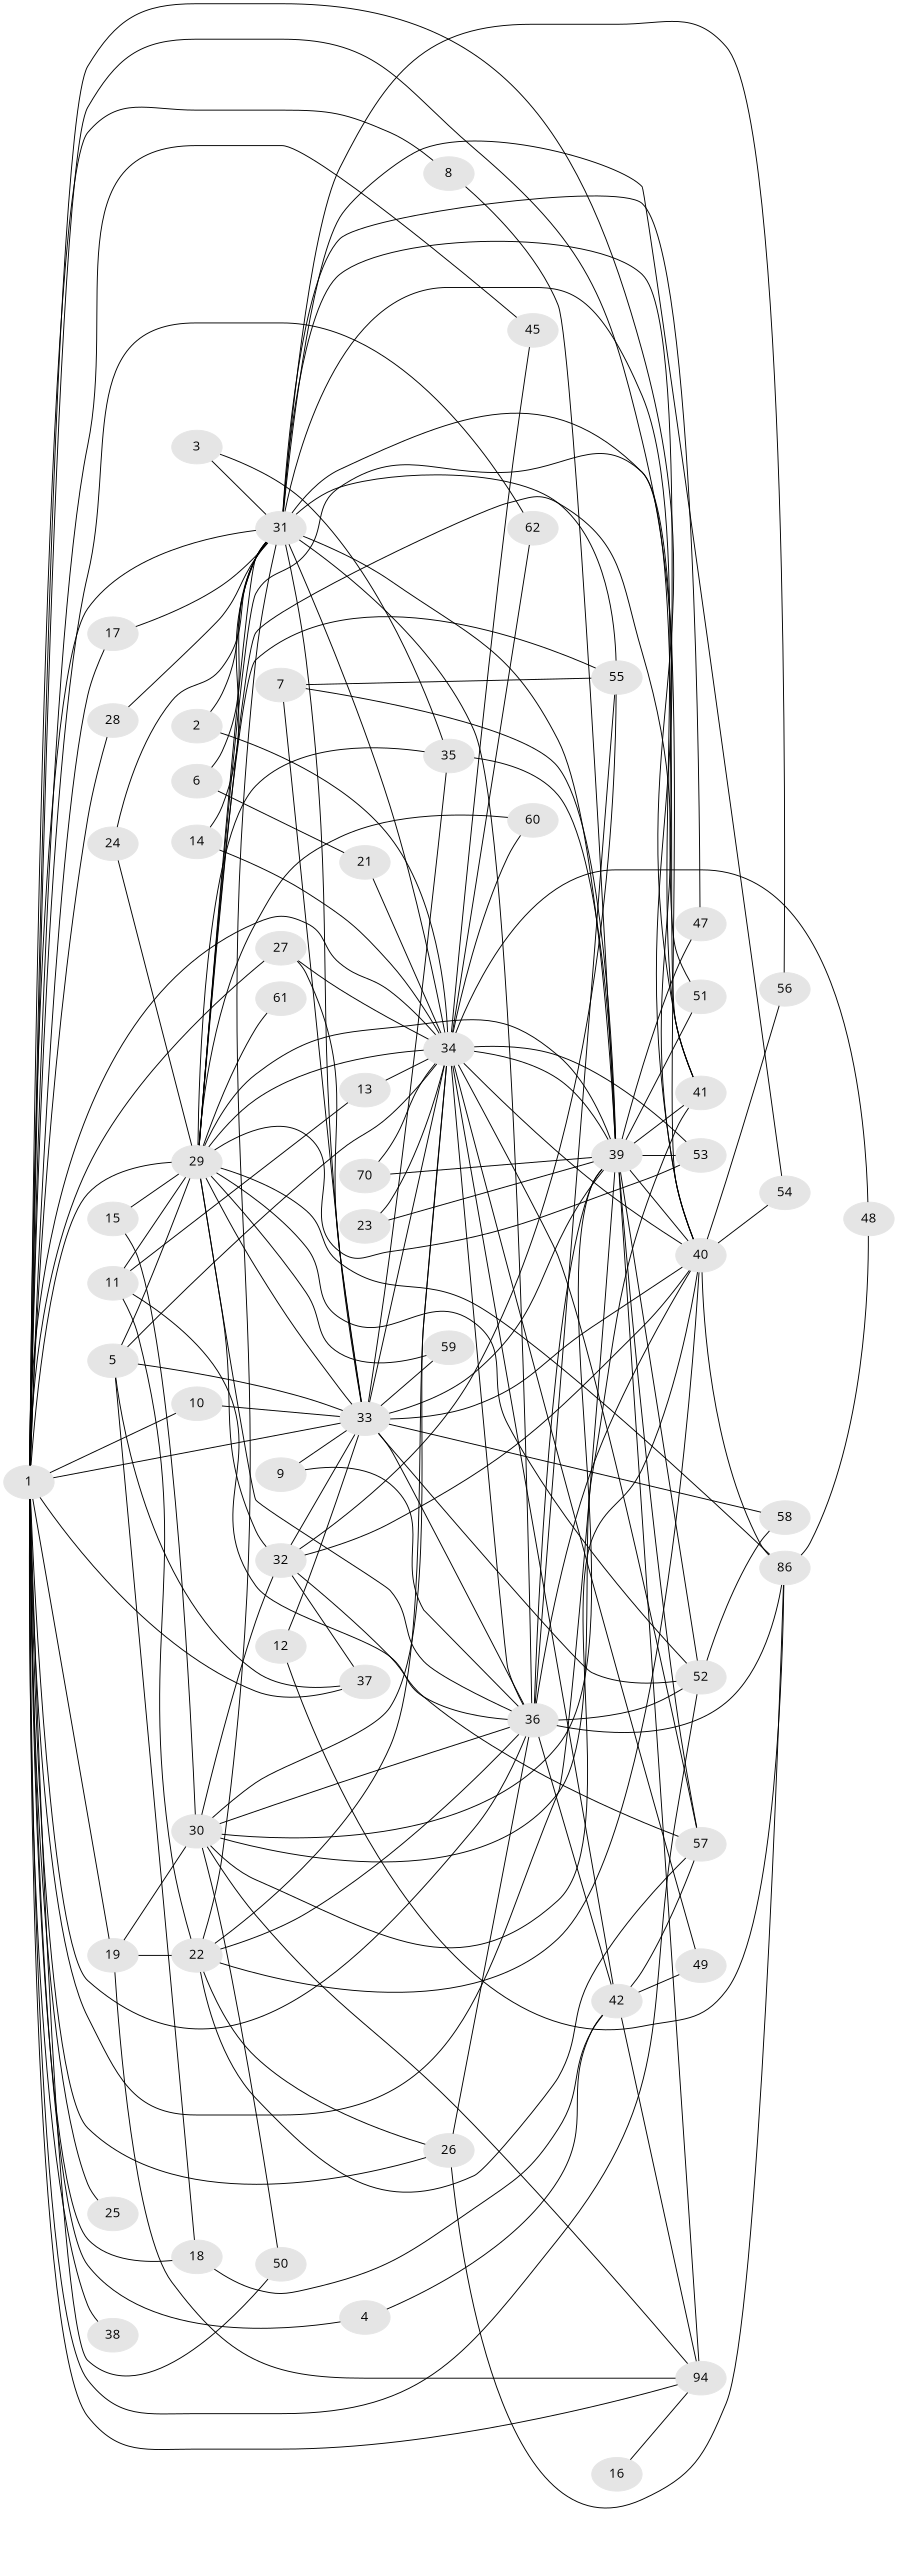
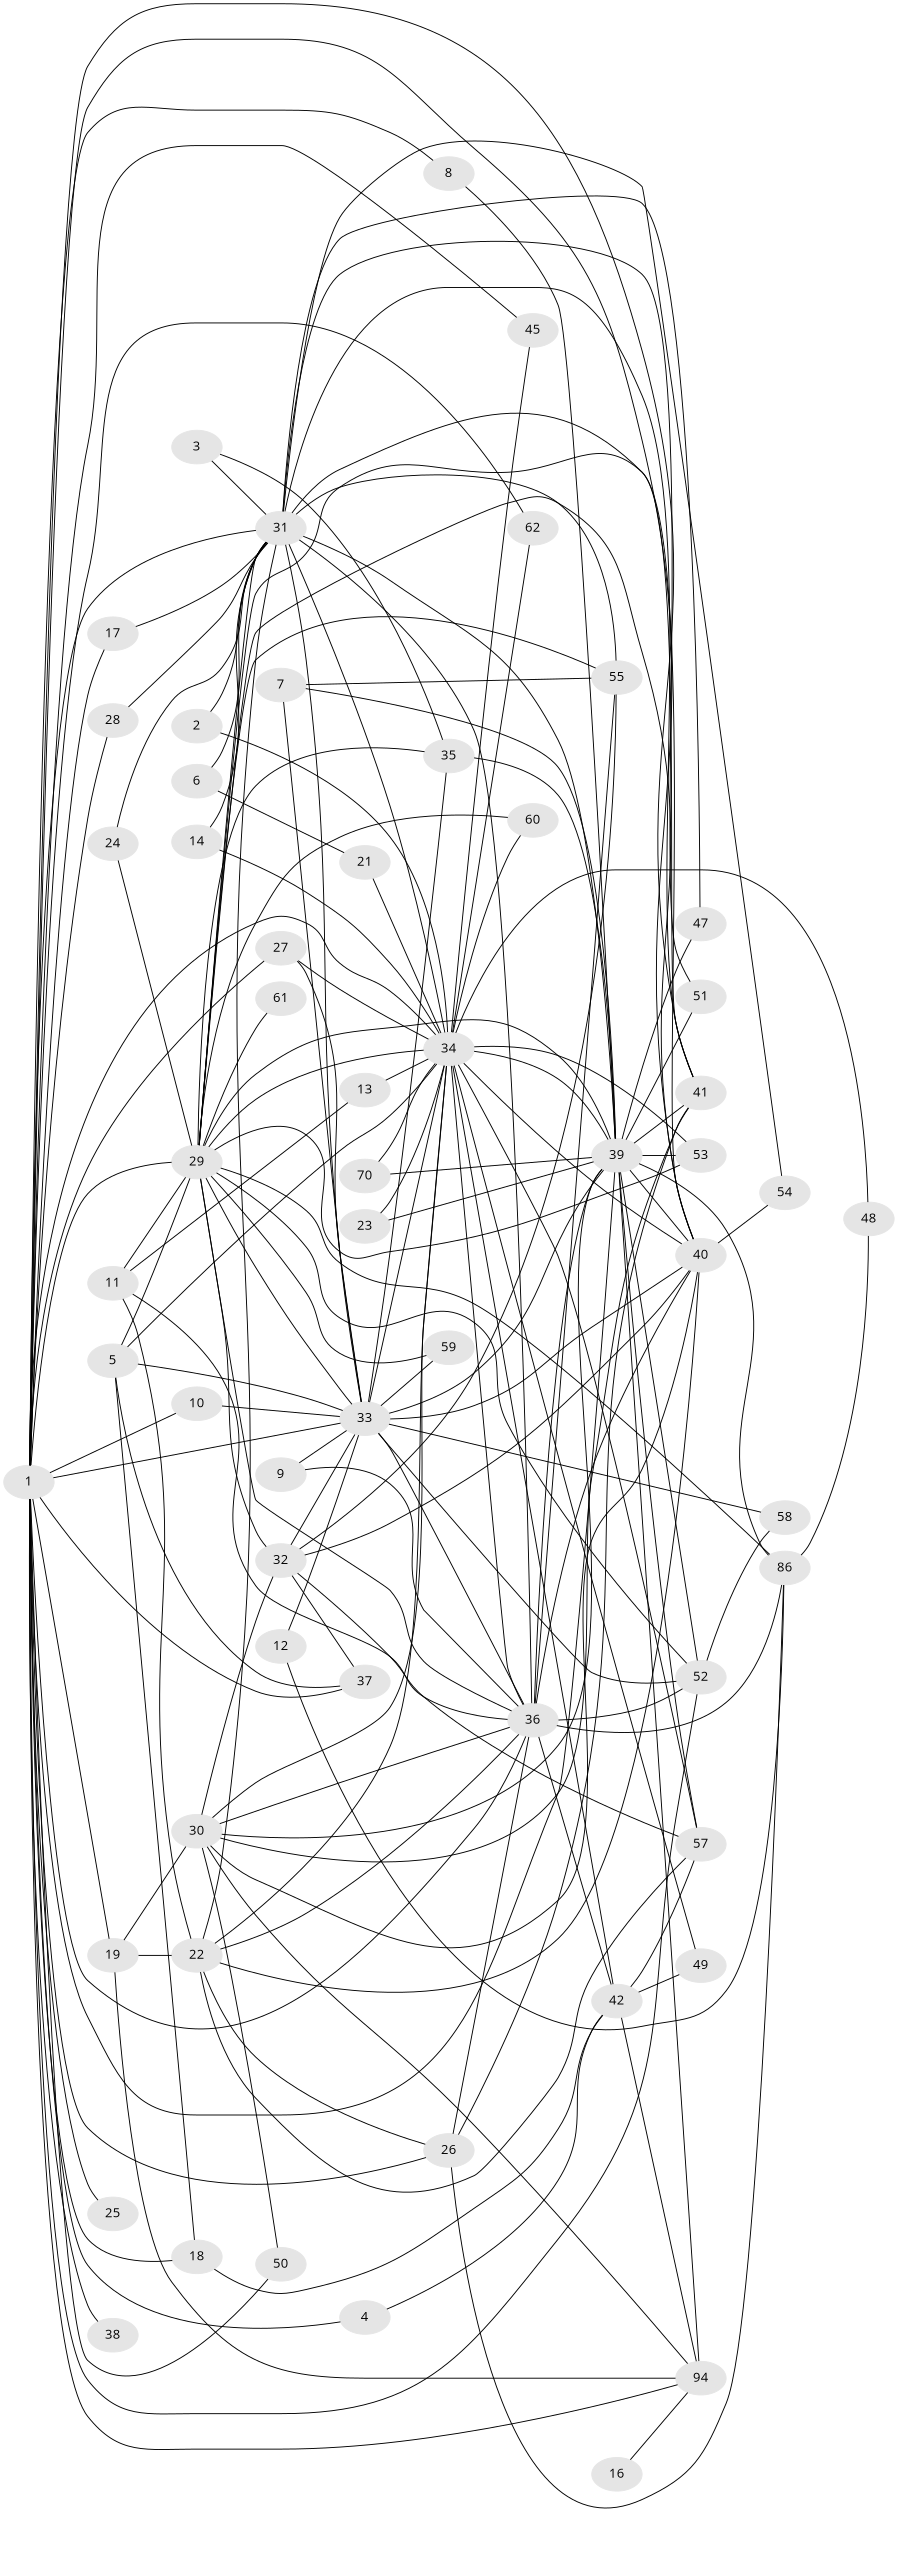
(785, 989) -> none
(113, 1219) -> none
(718, 1418) -> (753, 1338)
none -> (601, 1654)
